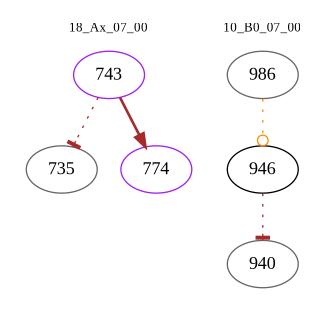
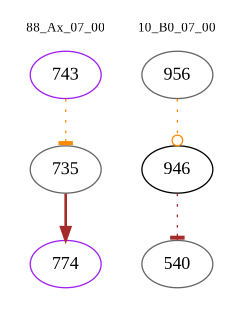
(109, 28) -> (66, 28)
(263, 75) -> (177, 75)
(130, 116) -> (66, 210)
(87, 119) -> (66, 119)
(263, 264) -> (177, 264)
